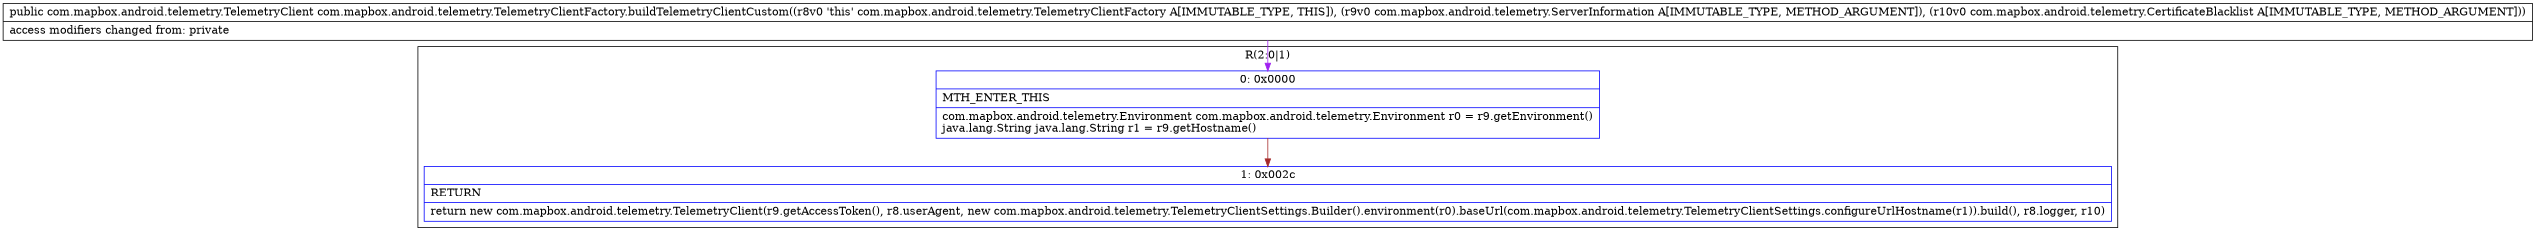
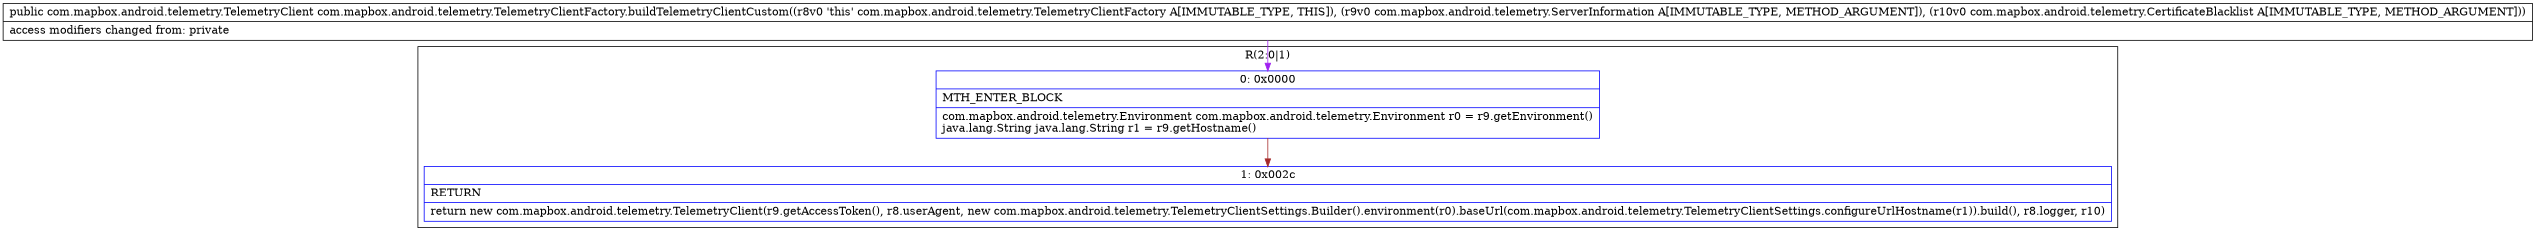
(996, 98) -> (1003, 98)
